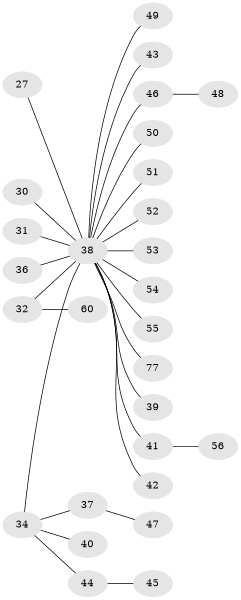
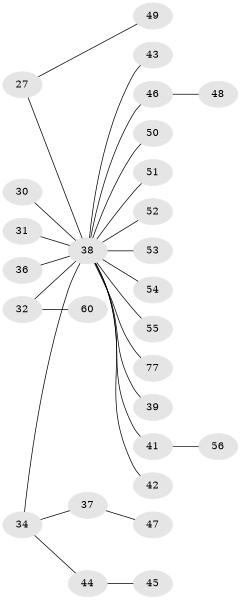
(102, 128) -> (88, 50)
(88, 544) -> none
